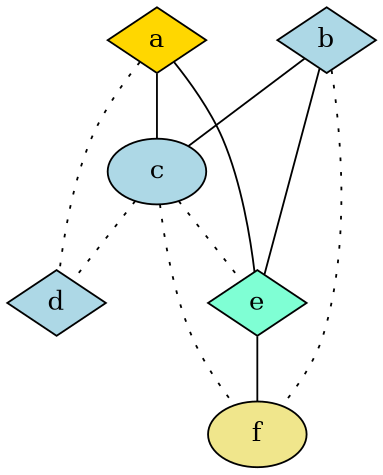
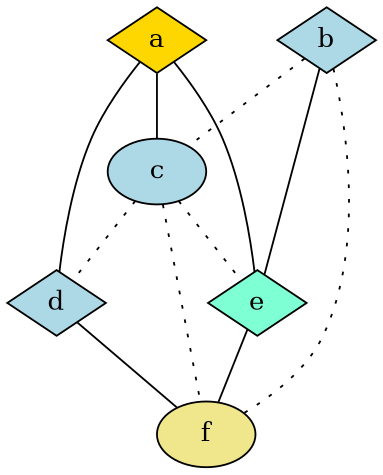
(246, 102) -> (246, 102)
(83, 160) -> (83, 160)
none -> (127, 365)
